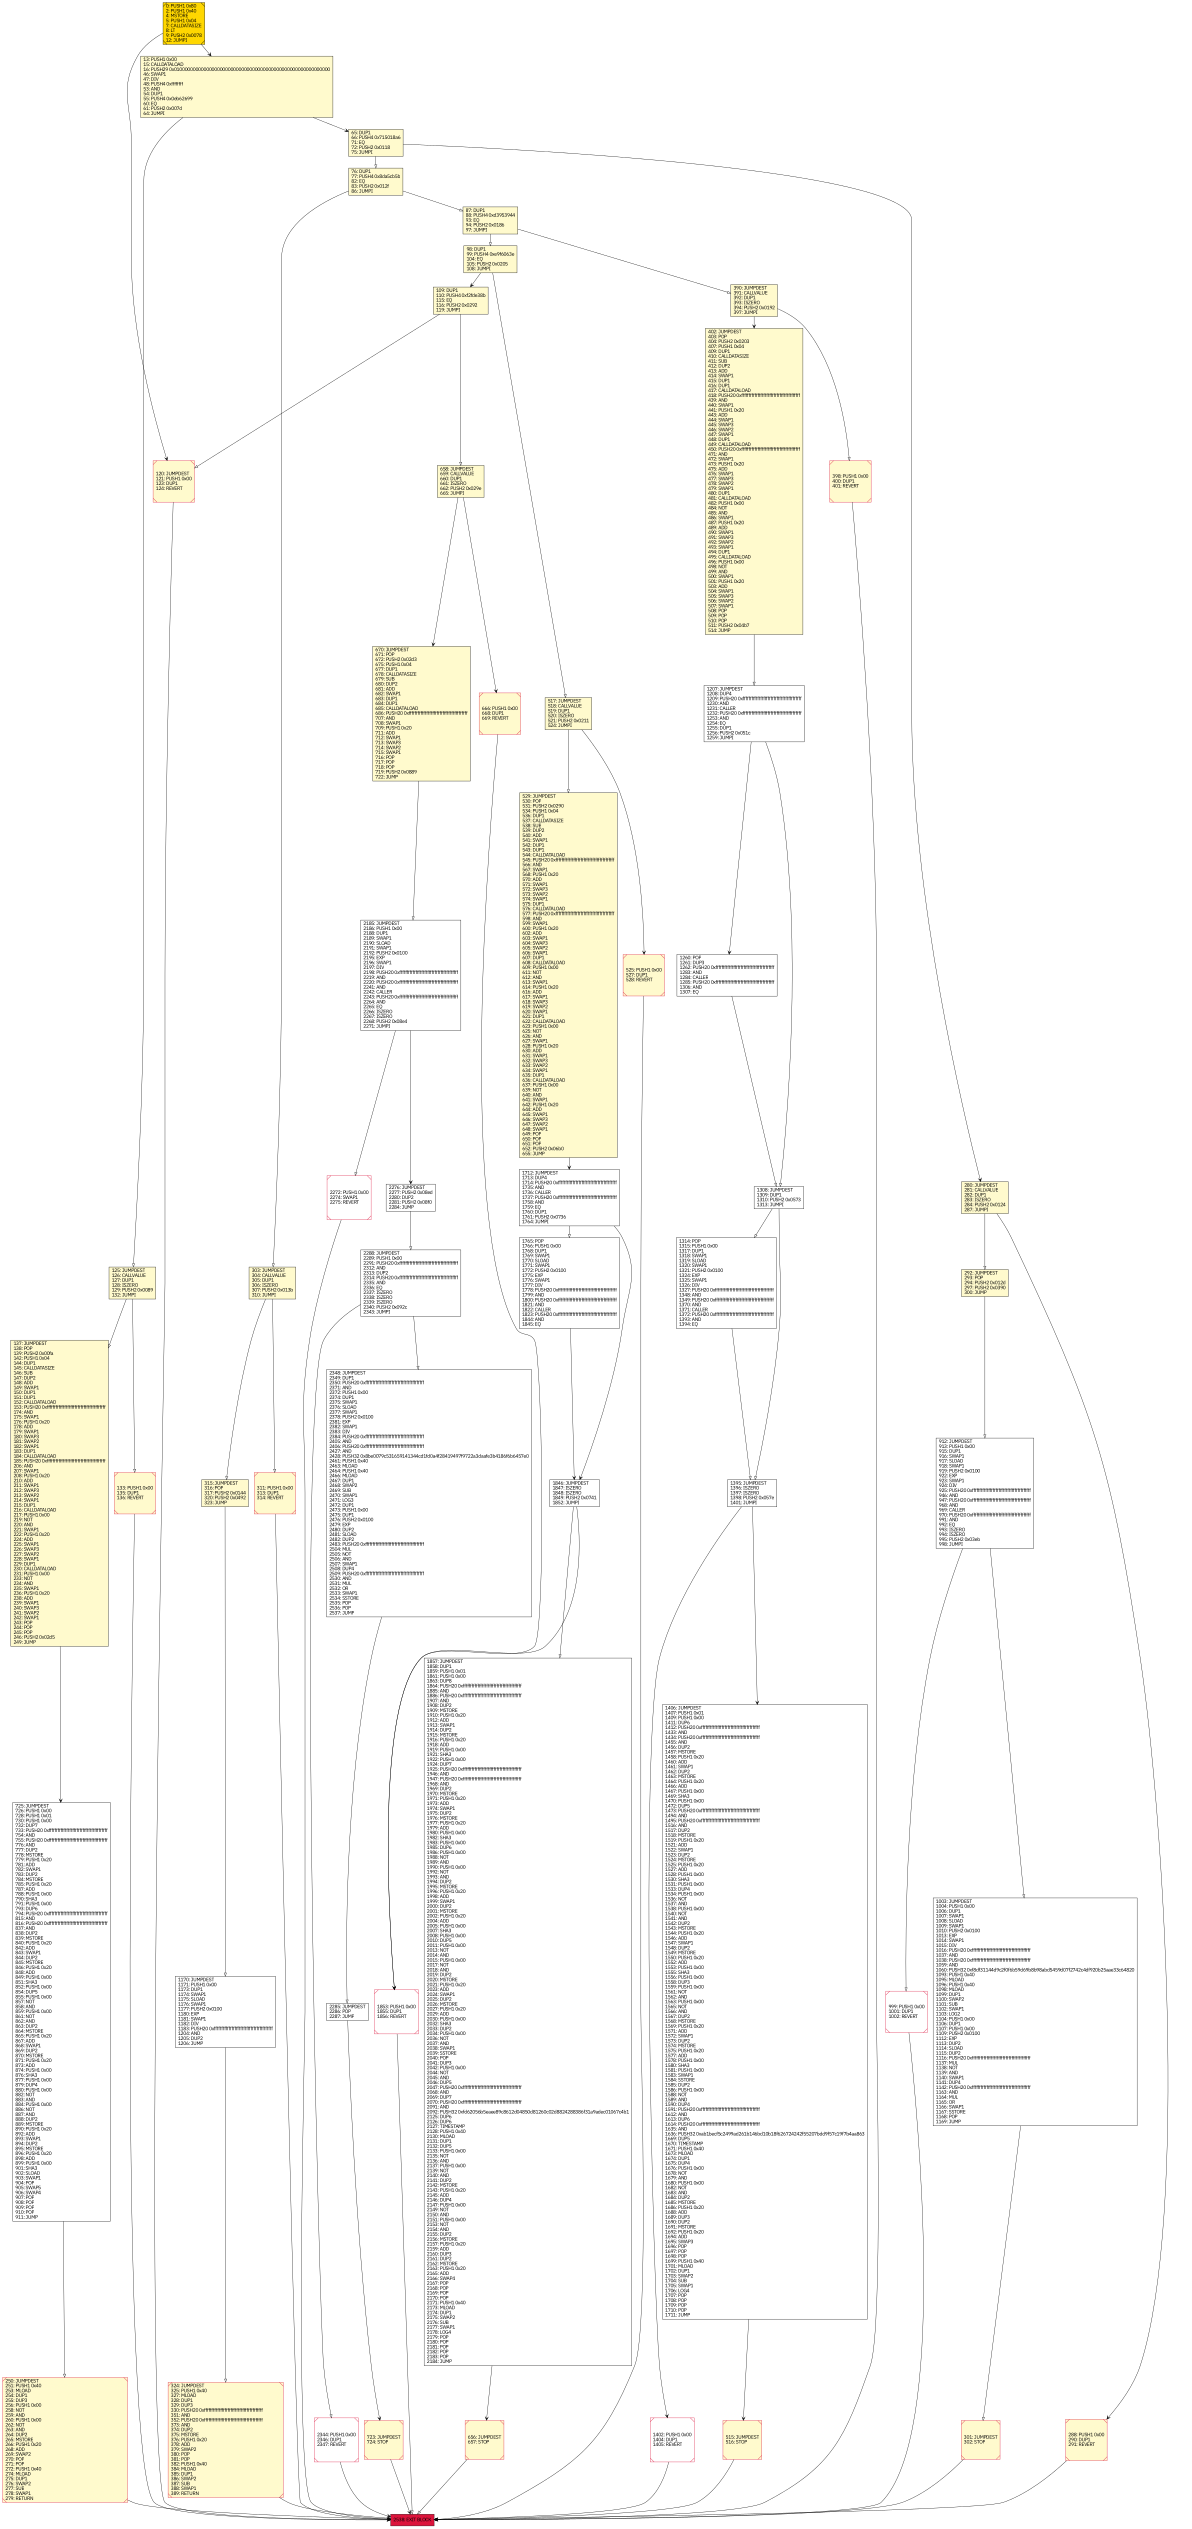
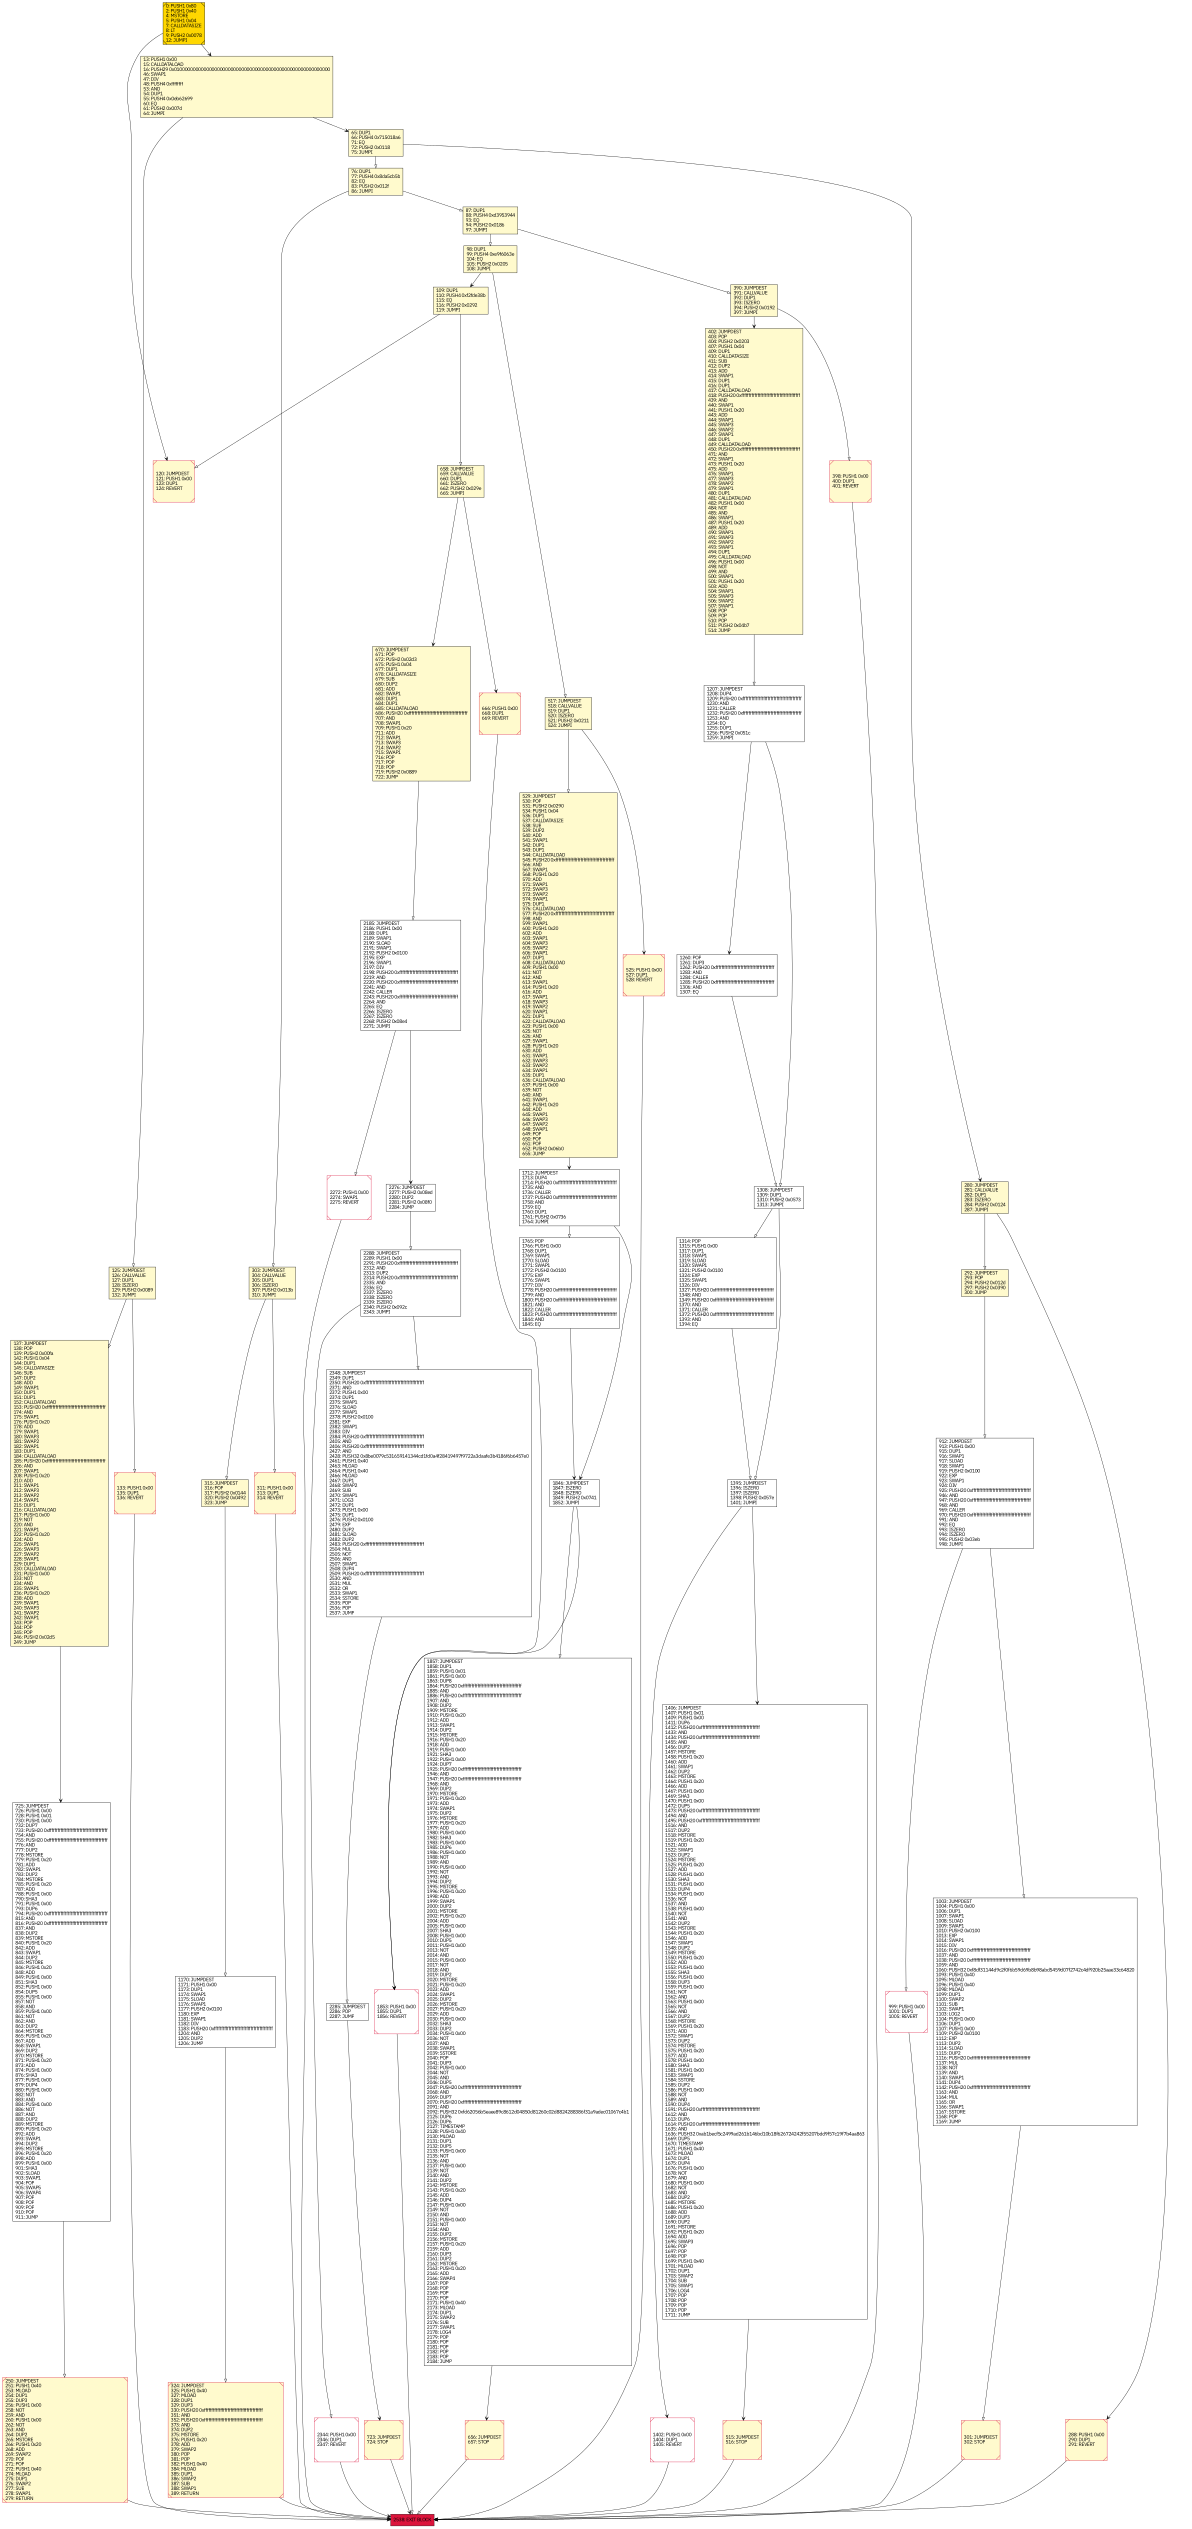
(160, 1615) -> none
(907, 2012) -> (907, 2012)
